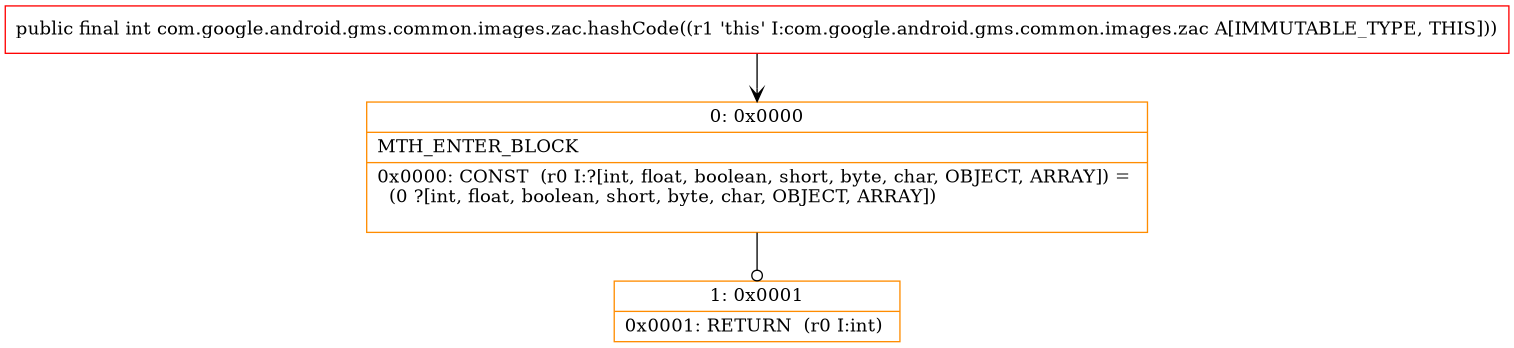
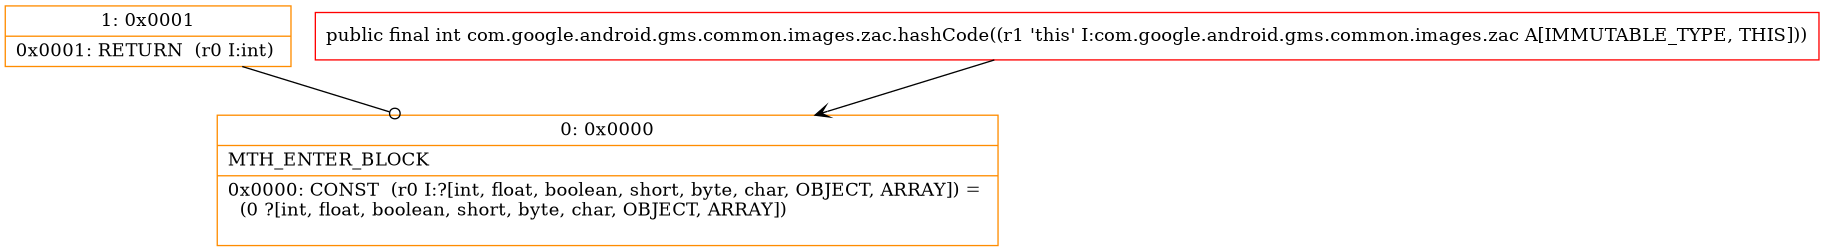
(757, 251) -> (316, 89)
